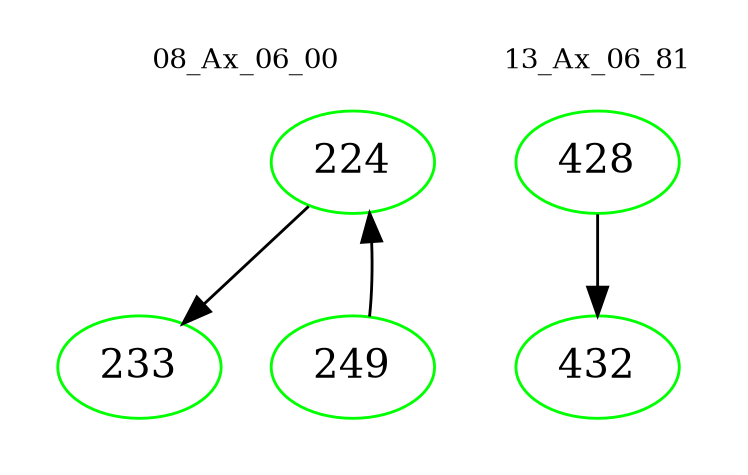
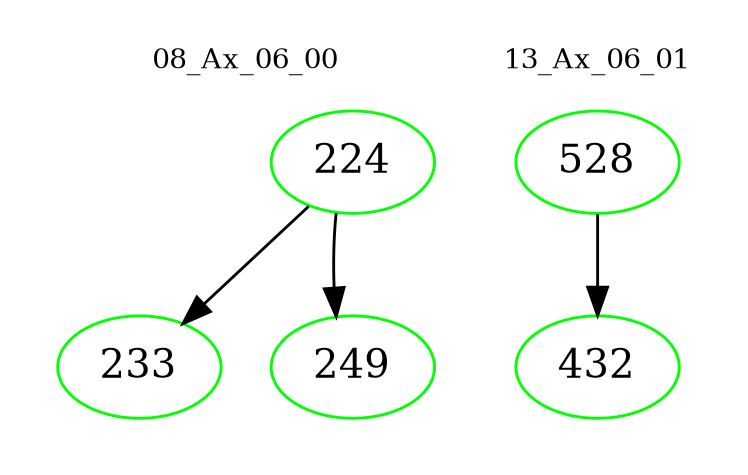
(598, 61) -> (598, 61)
(598, 162) -> (598, 162)
(372, 279) -> (334, 250)
